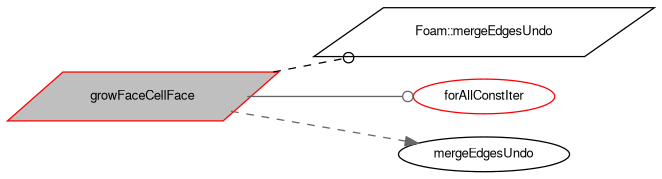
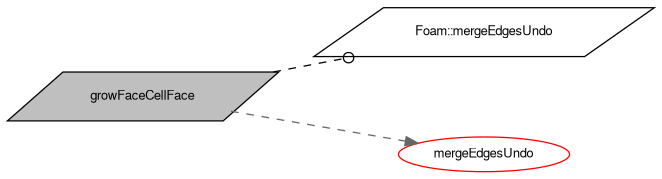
(143, 96) -> (143, 96)
(484, 96) -> none
(484, 154) -> (484, 154)
